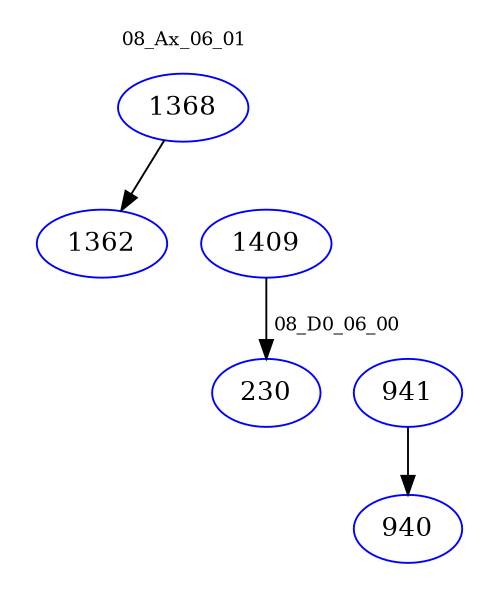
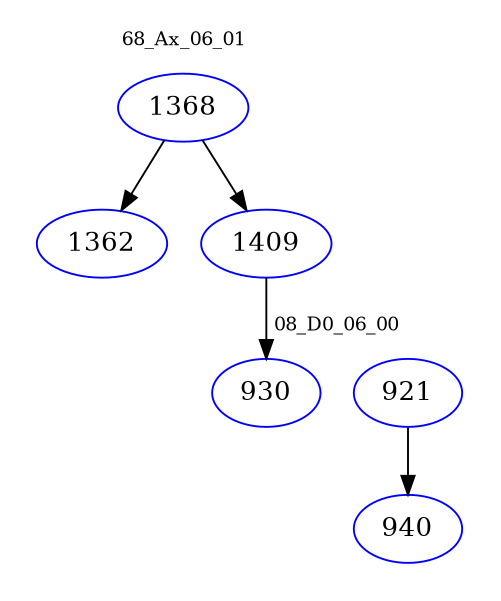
(184, 41) -> (184, 41)
none -> (219, 167)
(266, 393) -> (266, 393)
(408, 393) -> (408, 393)
